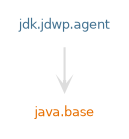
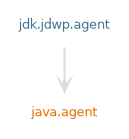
(65, 113) -> (65, 113)
